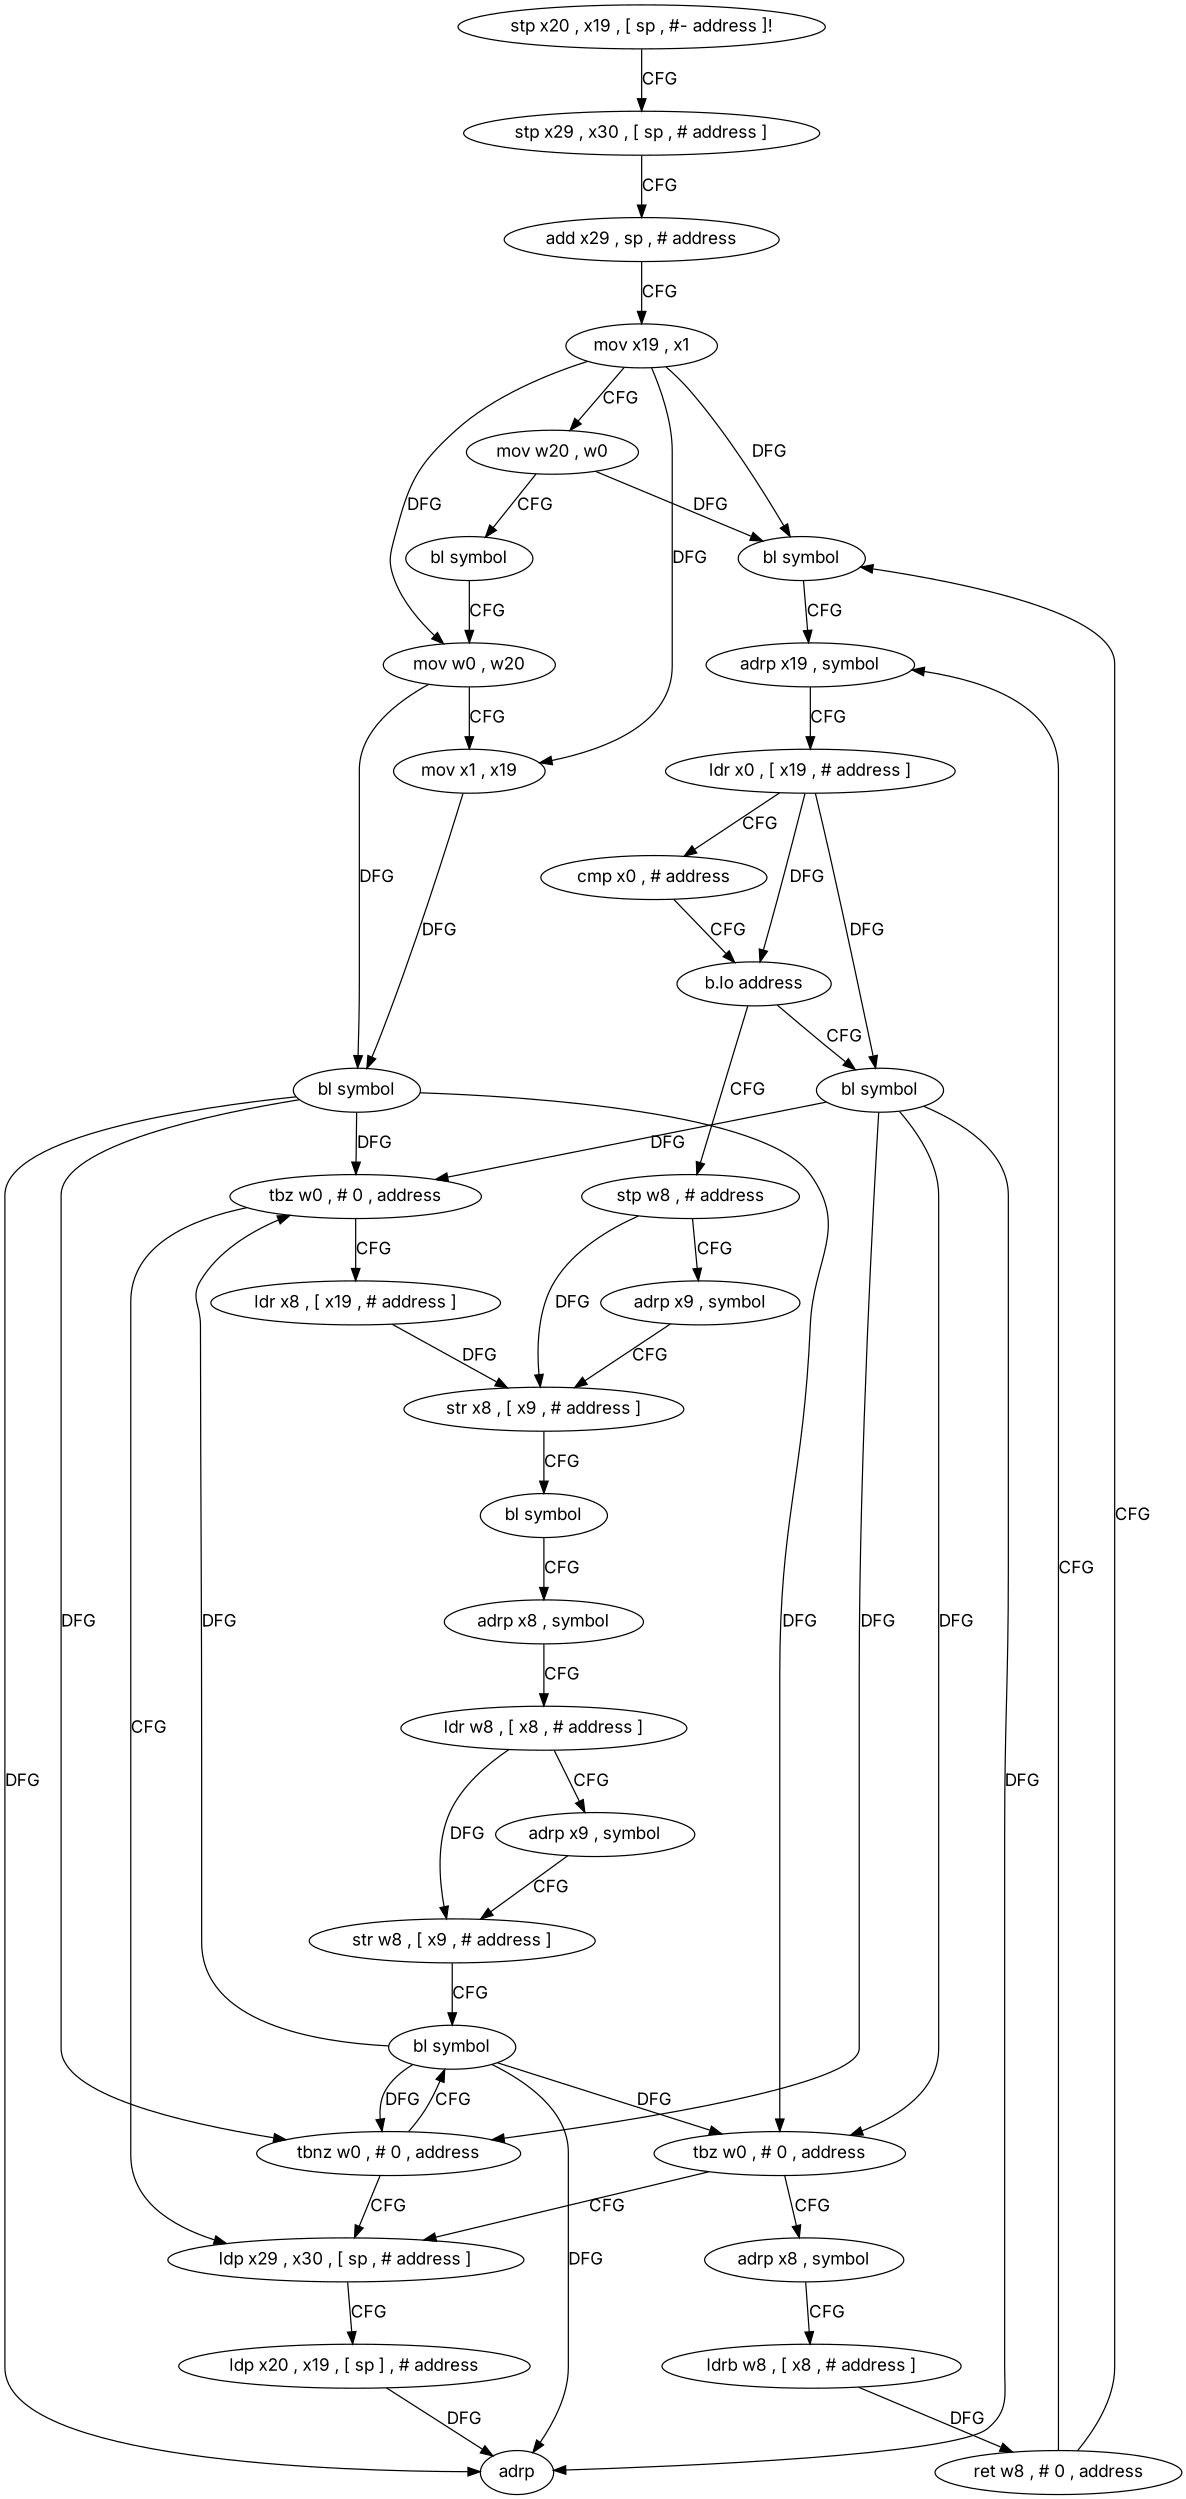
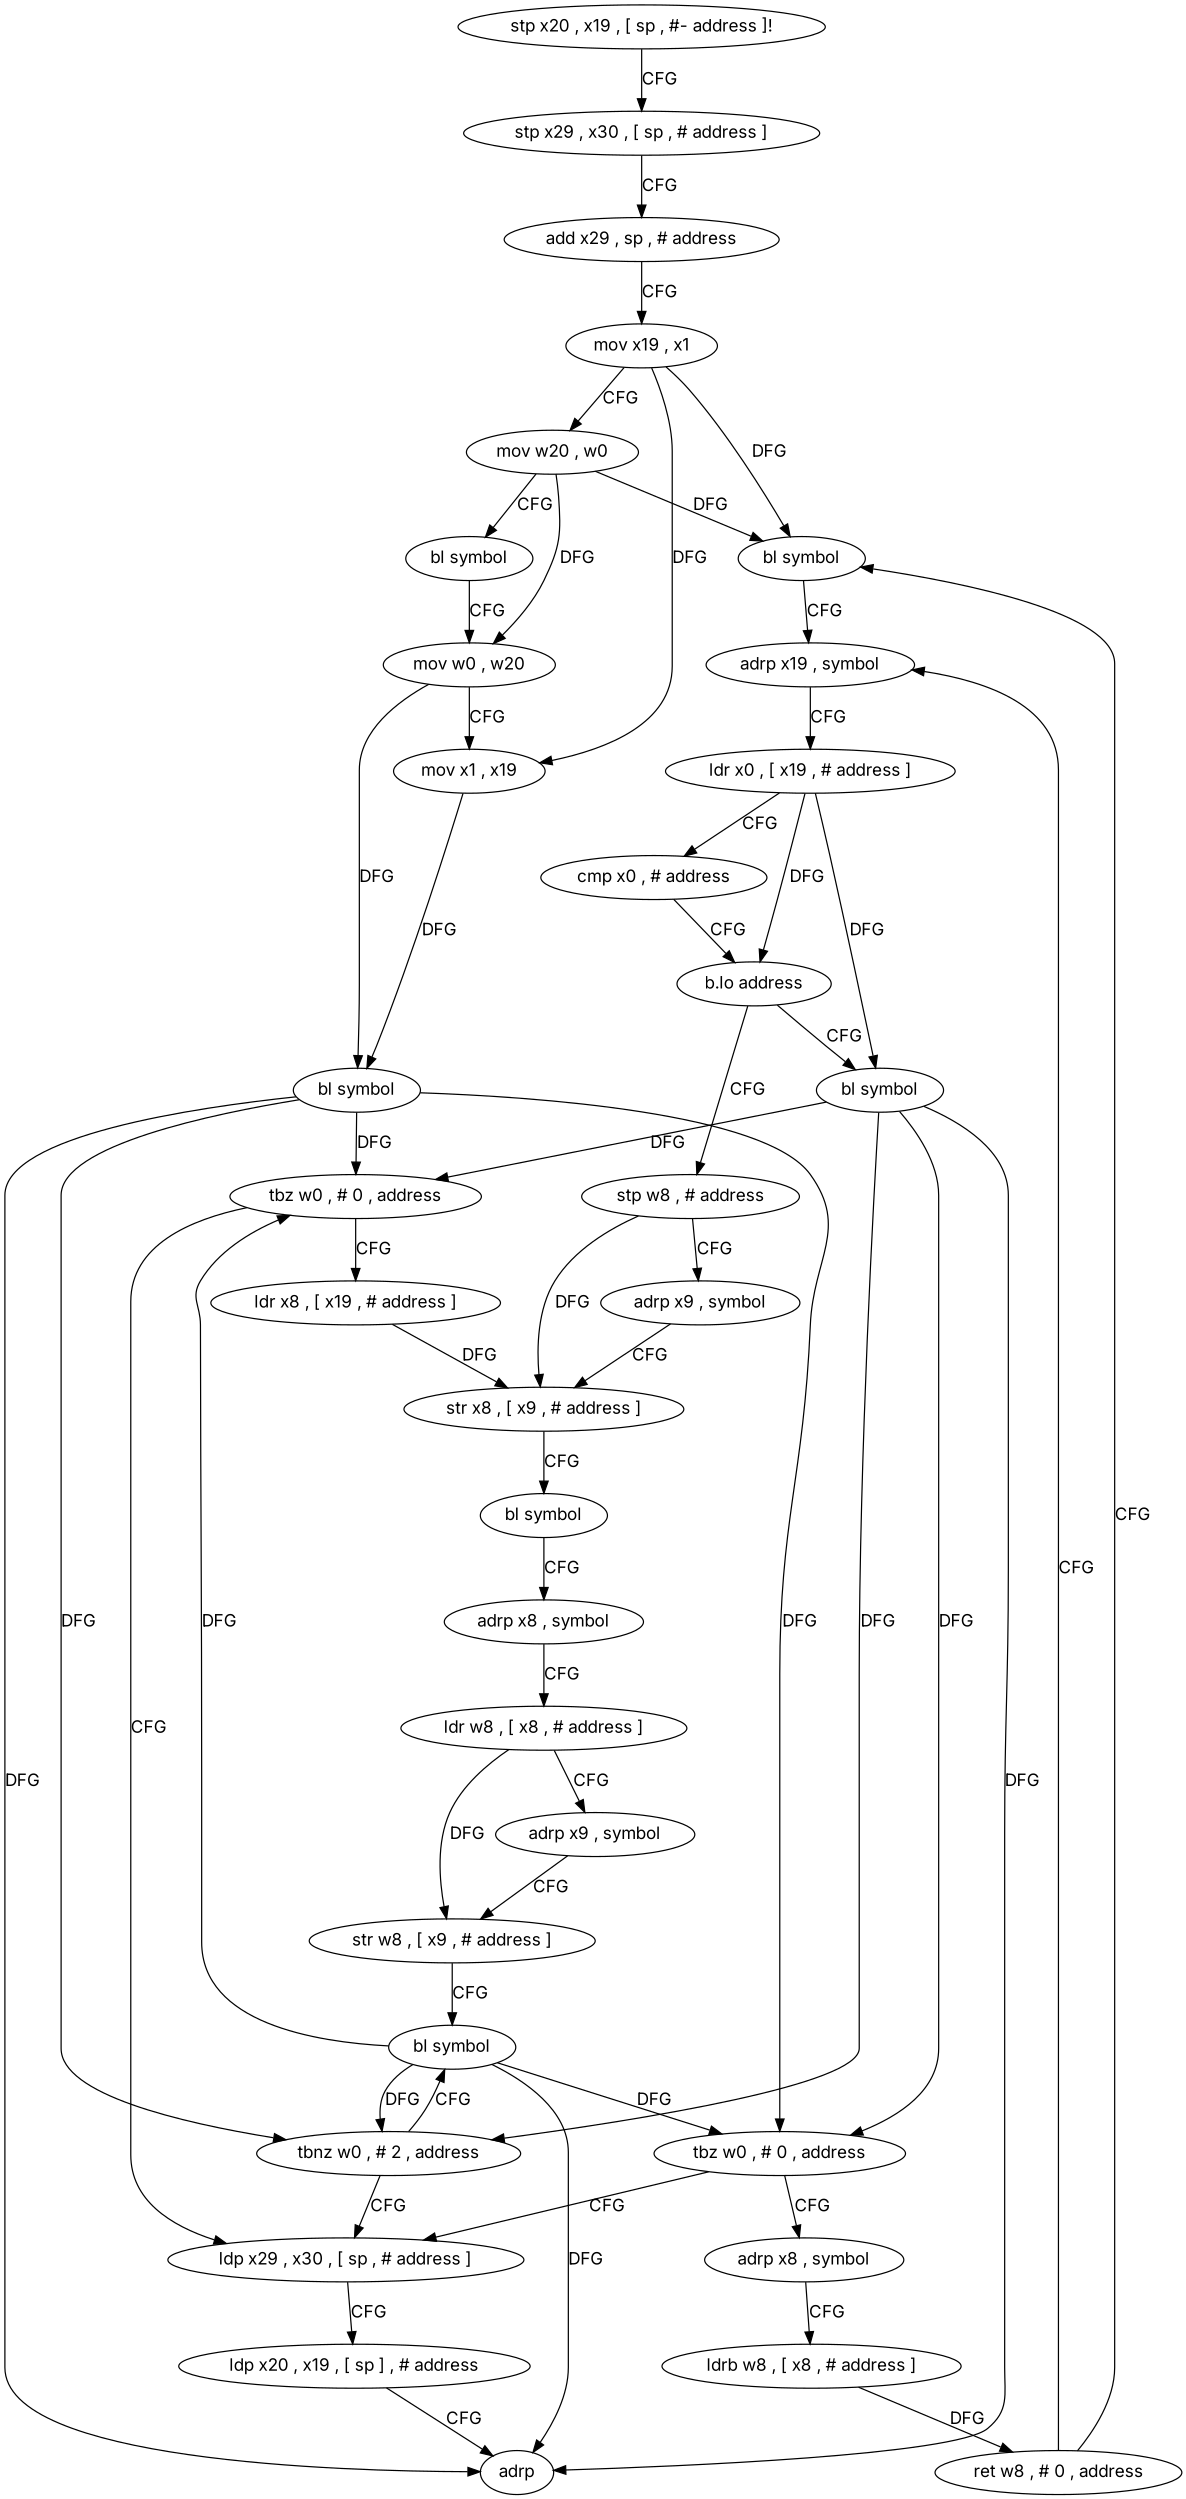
(425, 462) -> (552, 562)
(389, 2154) -> (389, 2154)
(464, 2419) -> (464, 2419)
